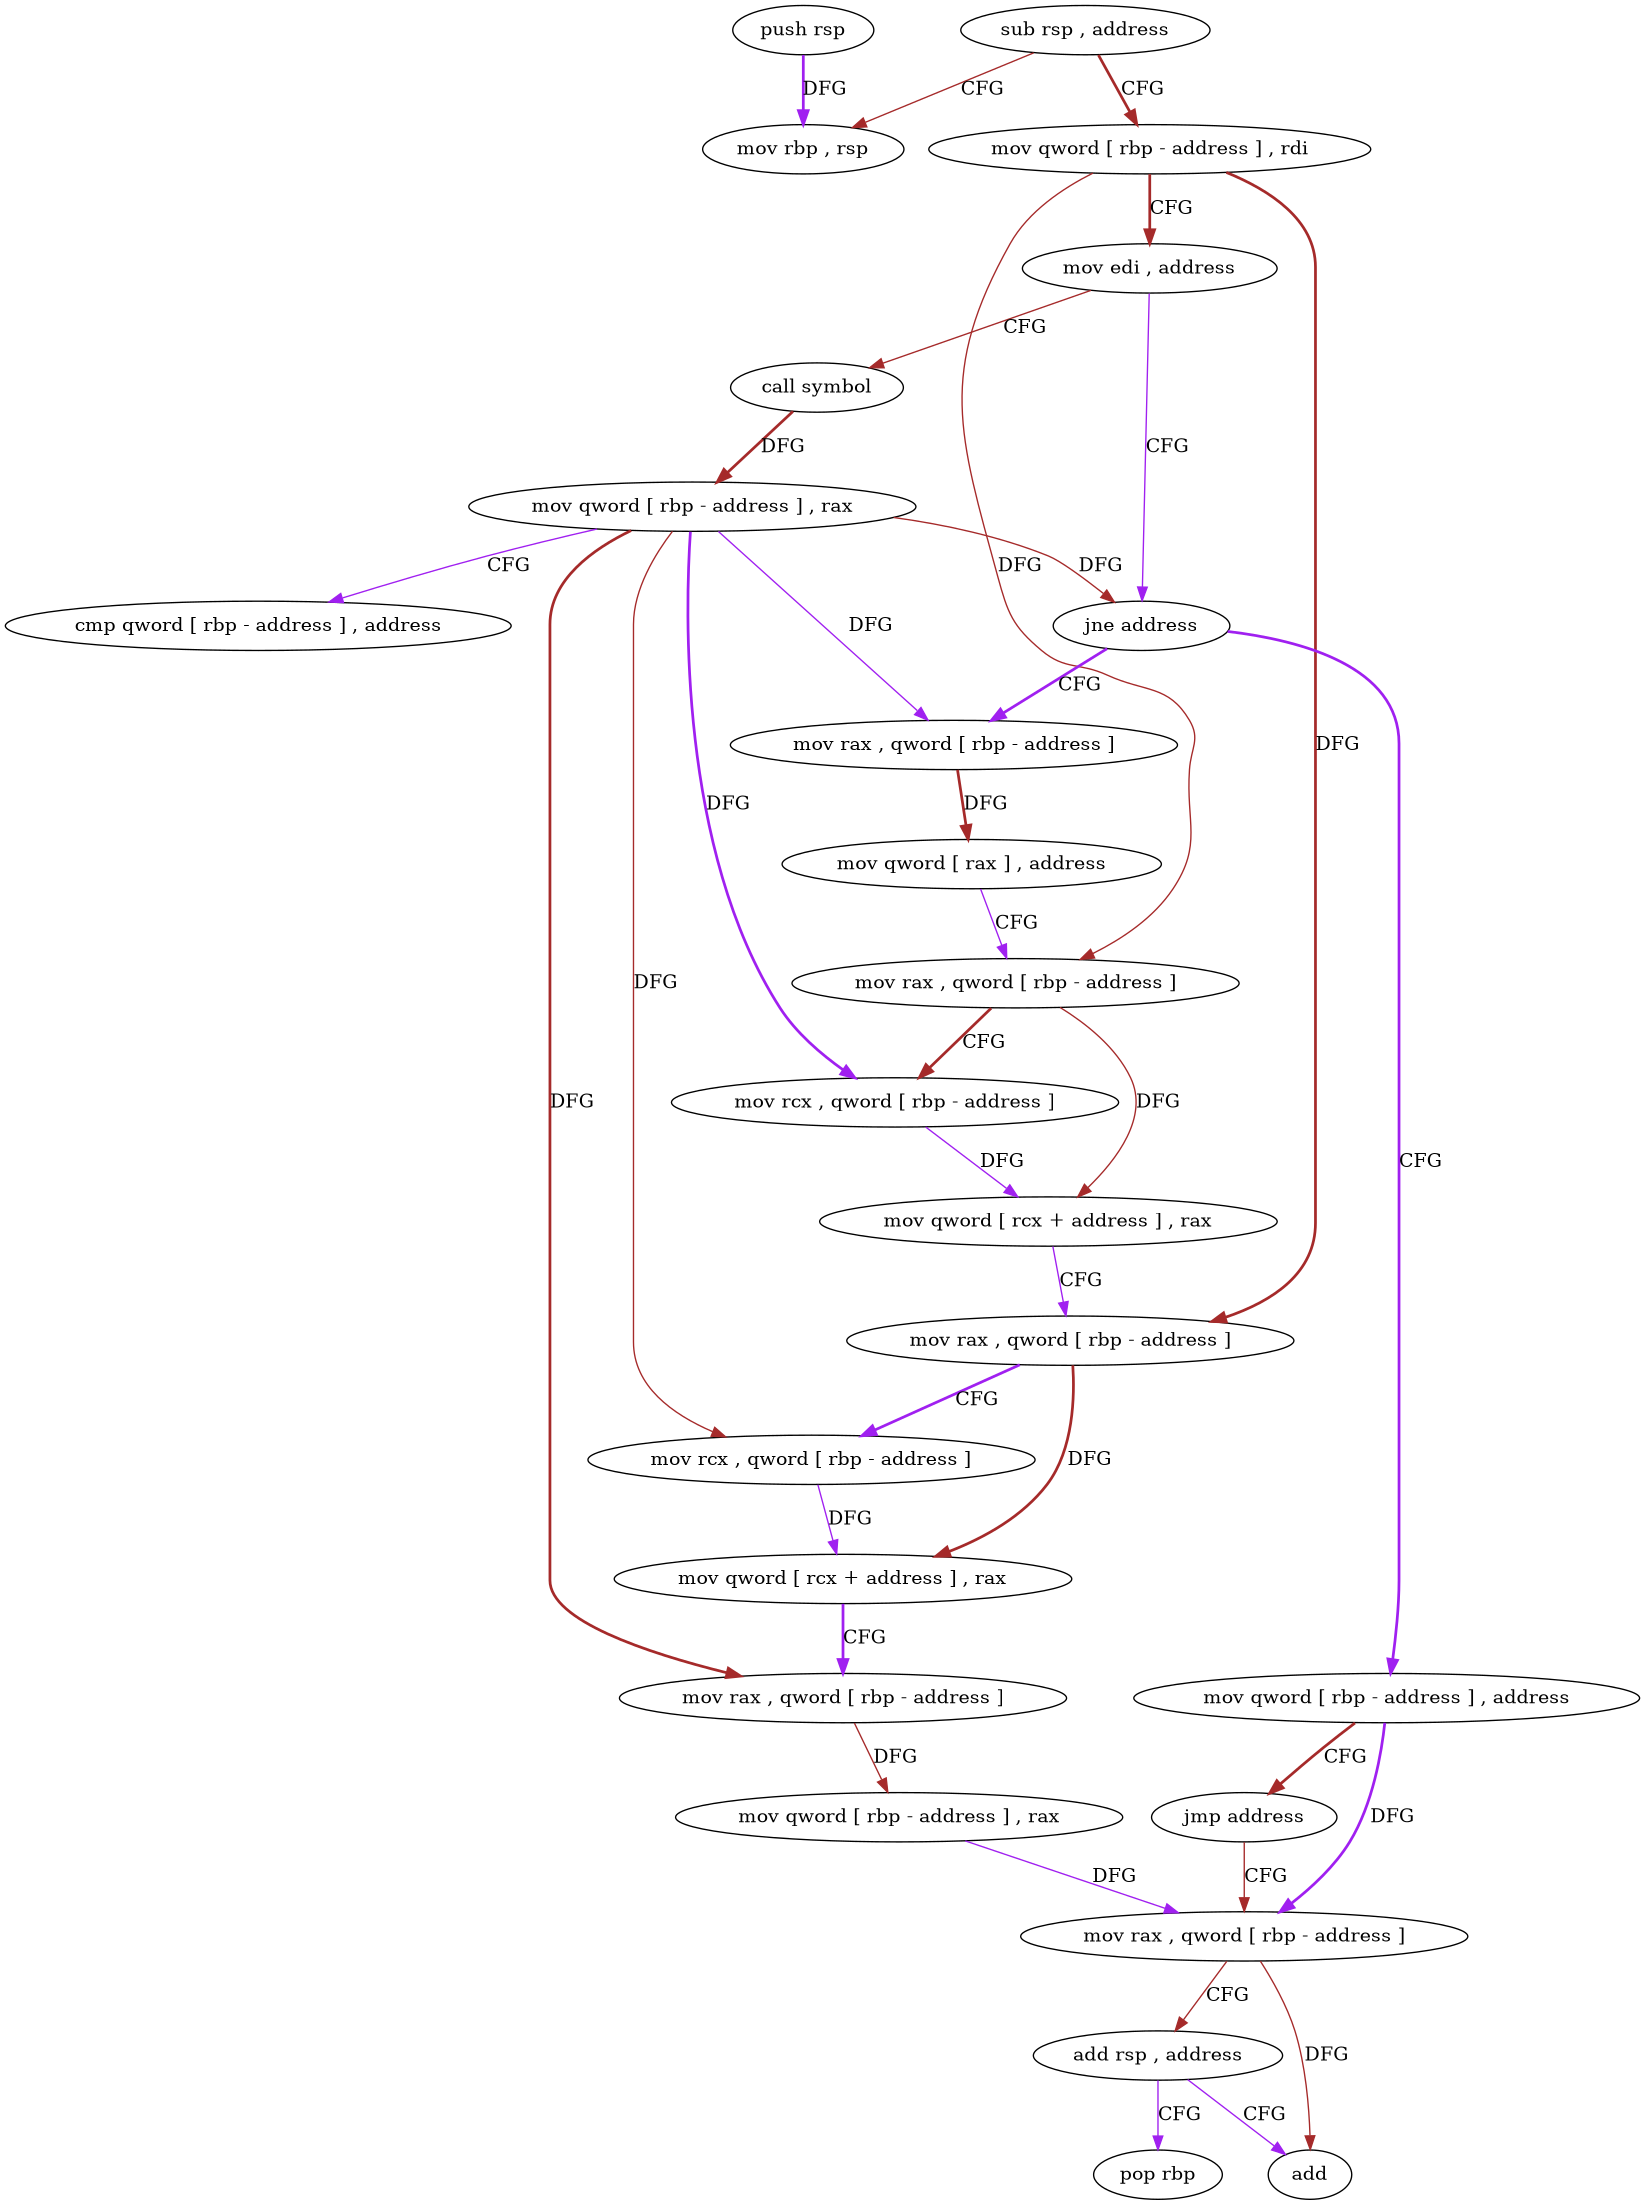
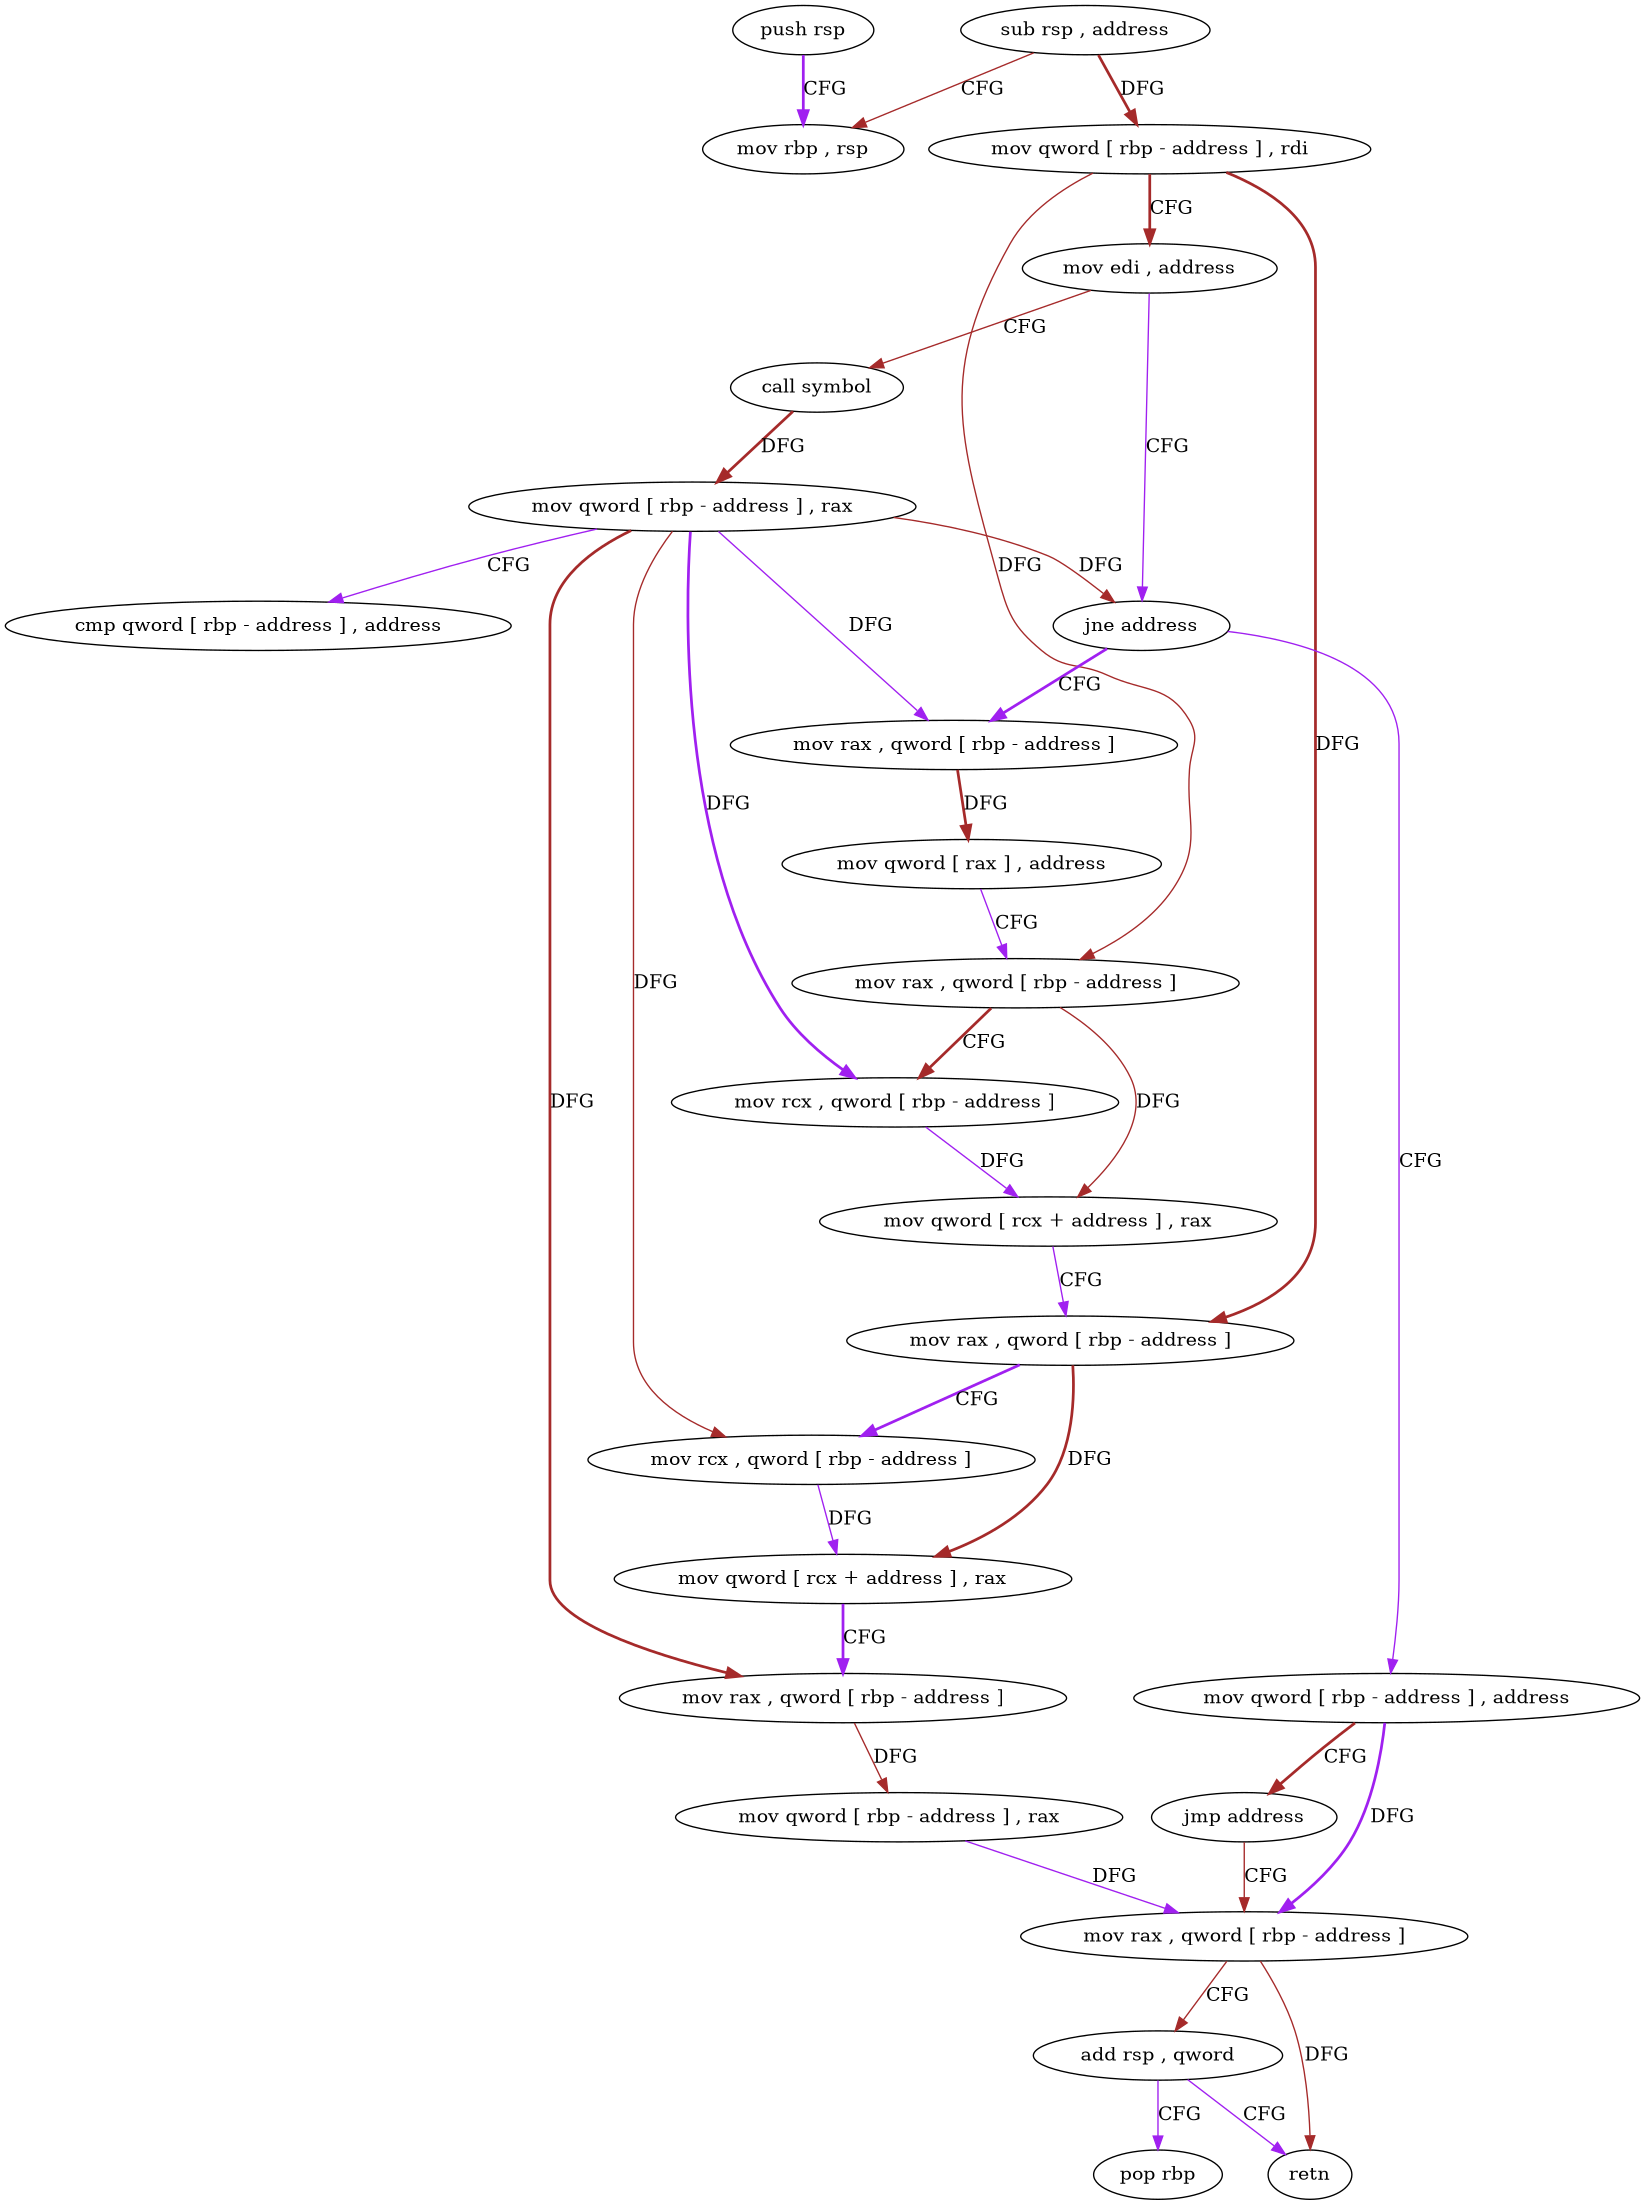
(825, 90) -> (825, 90)
(1143, 90) -> (1143, 90)
(1399, 1090) -> (1399, 1090)
(1158, 2056) -> (1158, 2056)
(1310, 2175) -> (1310, 2175)
